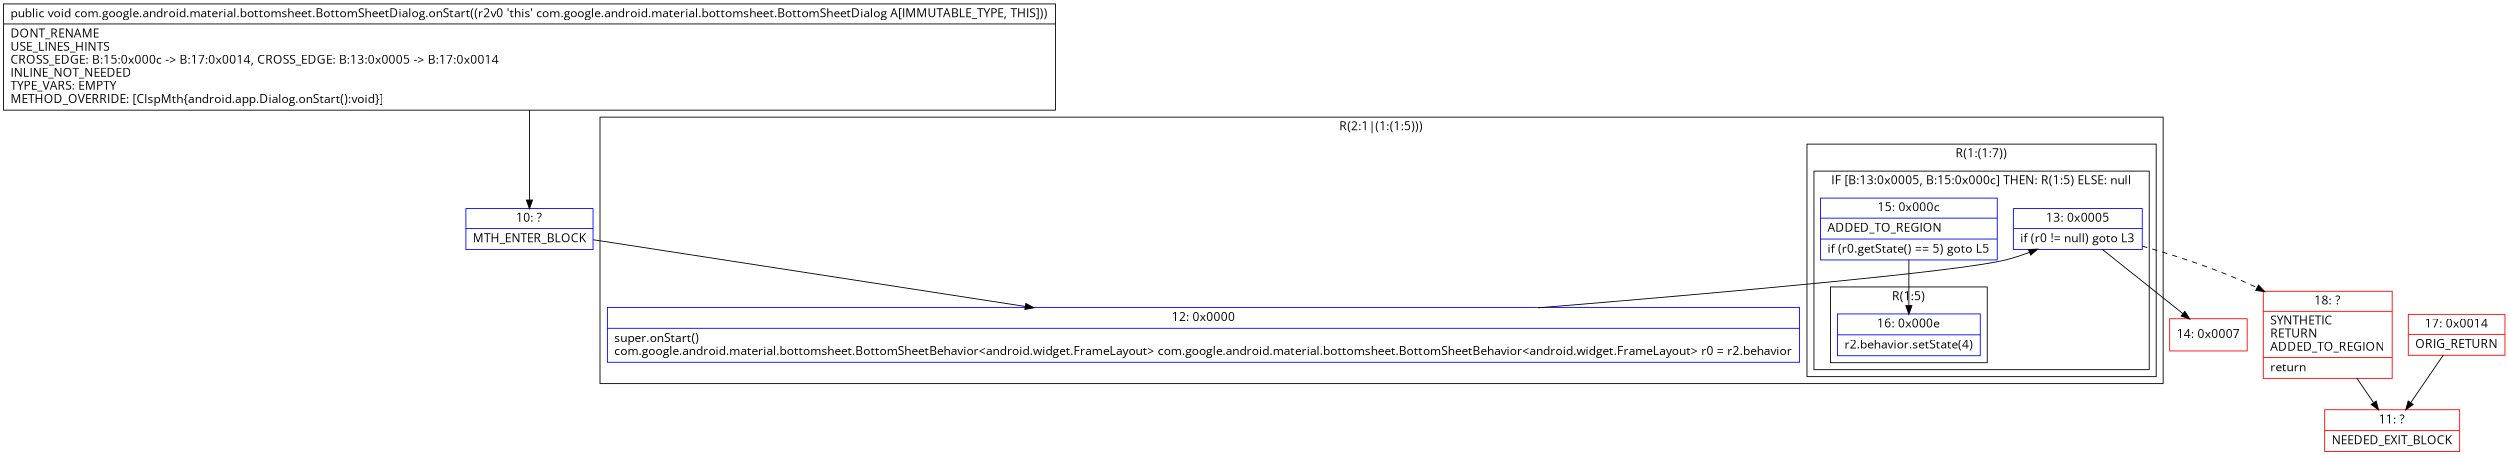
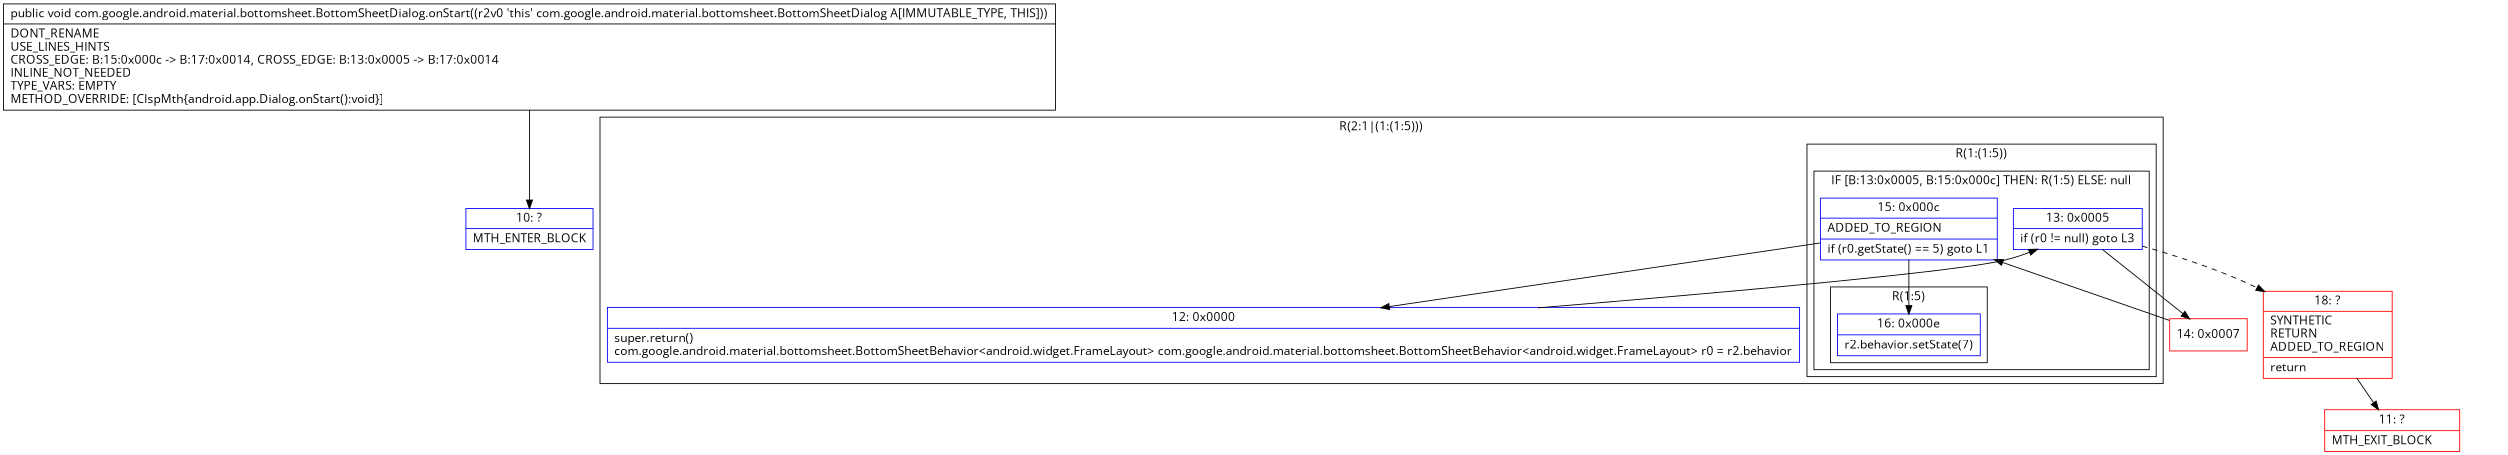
(1982, 154) -> (1982, 154)
(1909, 249) -> (1909, 249)
(809, 273) -> (1605, 275)
none -> (2086, 291)
(2457, 335) -> none
(657, 338) -> (654, 338)
(1909, 345) -> (1909, 345)
(2392, 441) -> (2382, 441)
